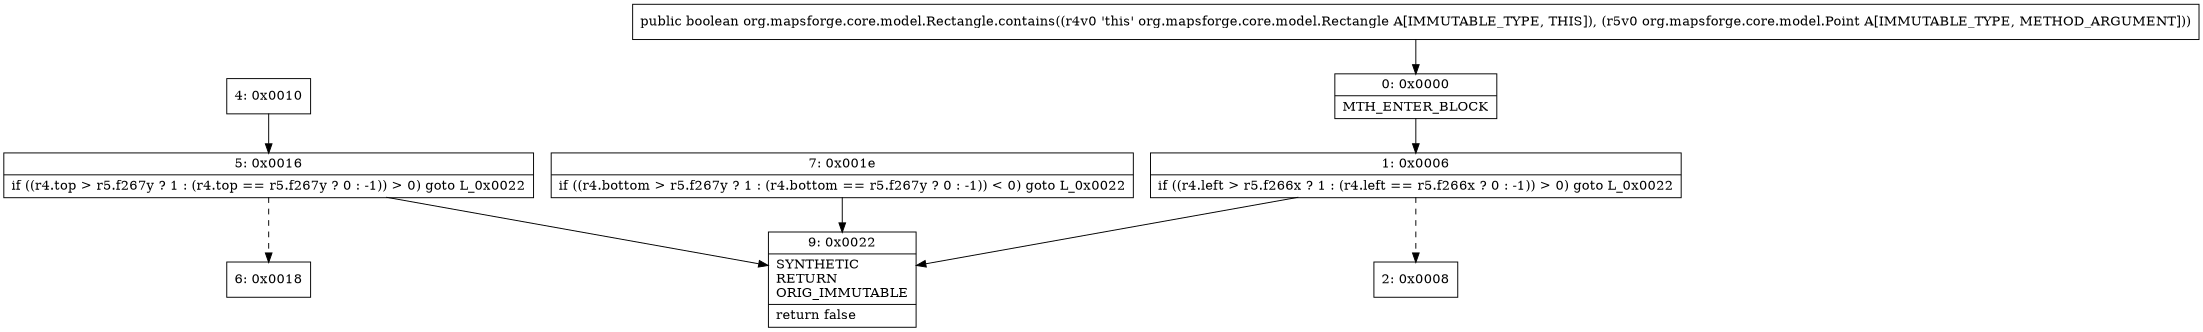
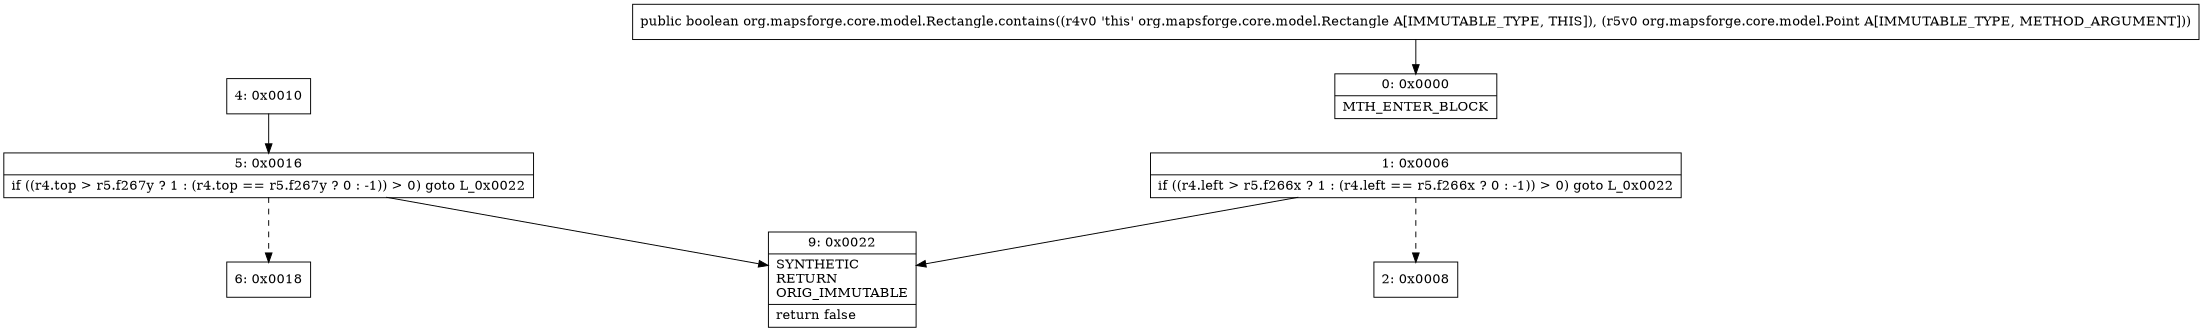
(1416, 131) -> none
(842, 175) -> none
